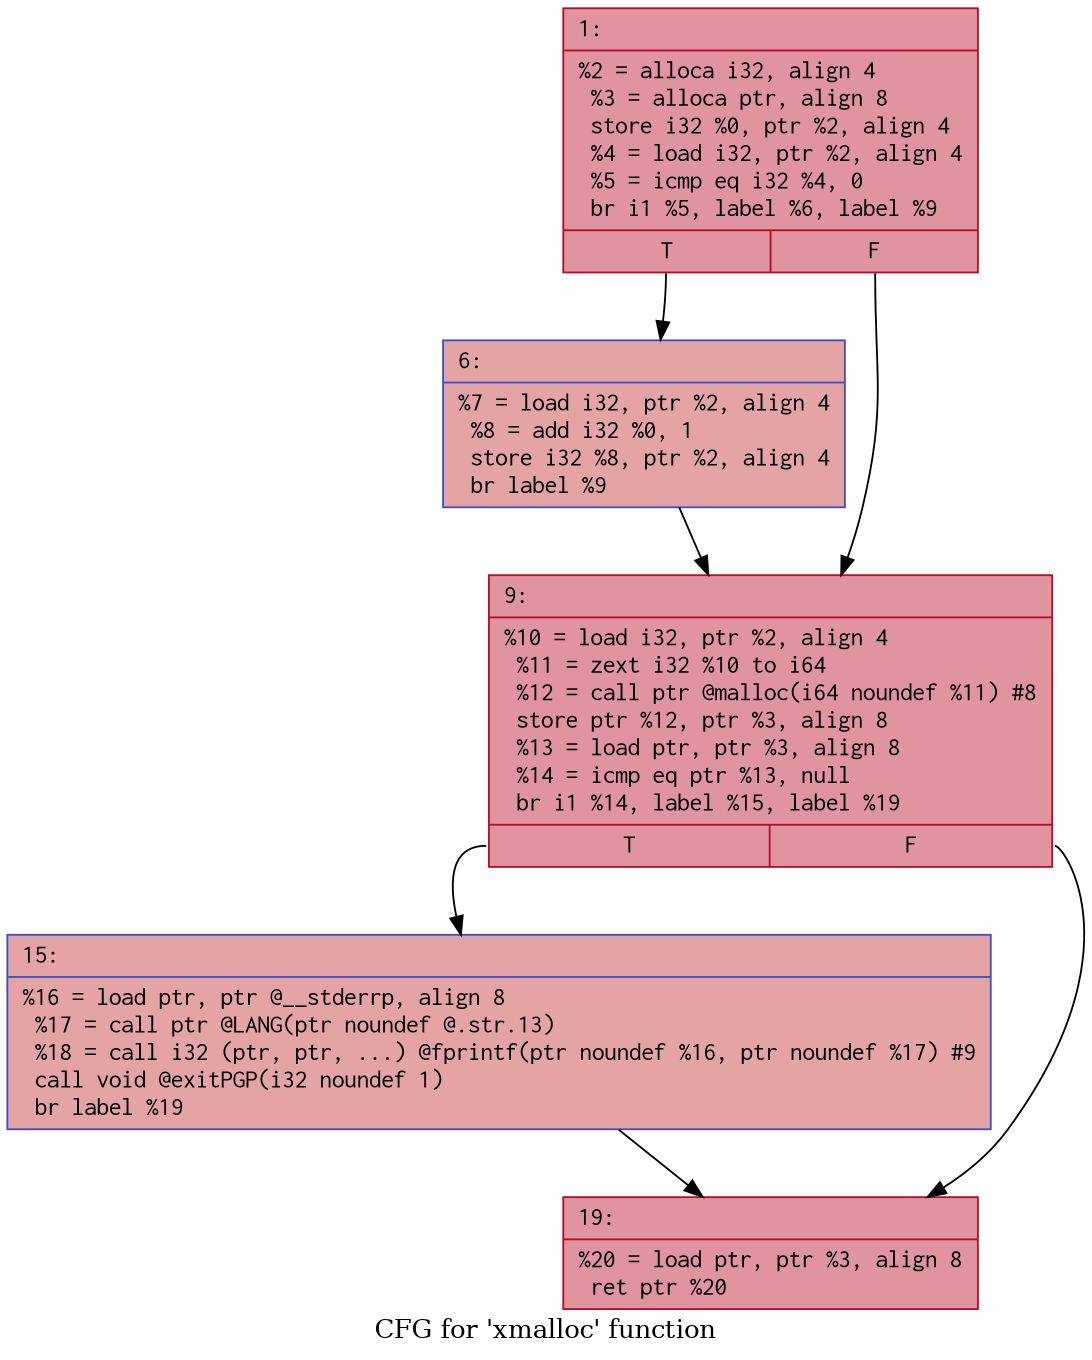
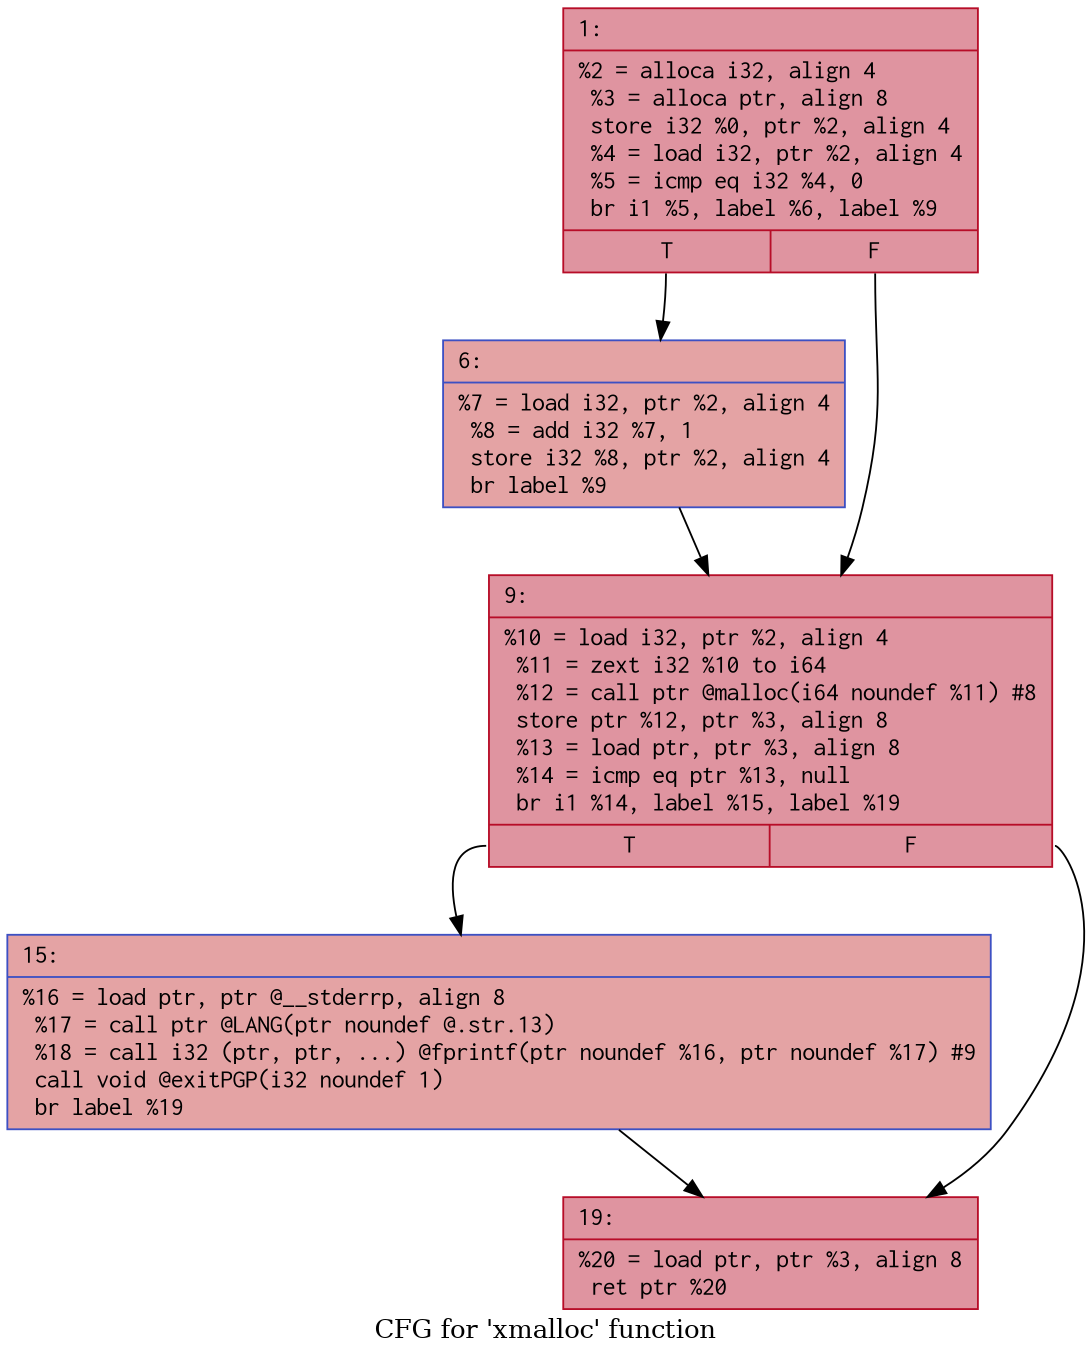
(576, 430) -> (576, 430)
